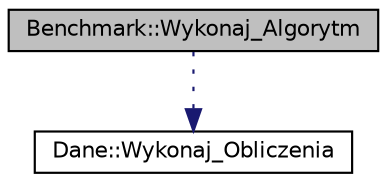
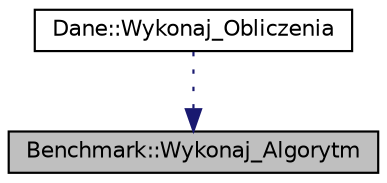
(193, 80) -> (193, 80)
